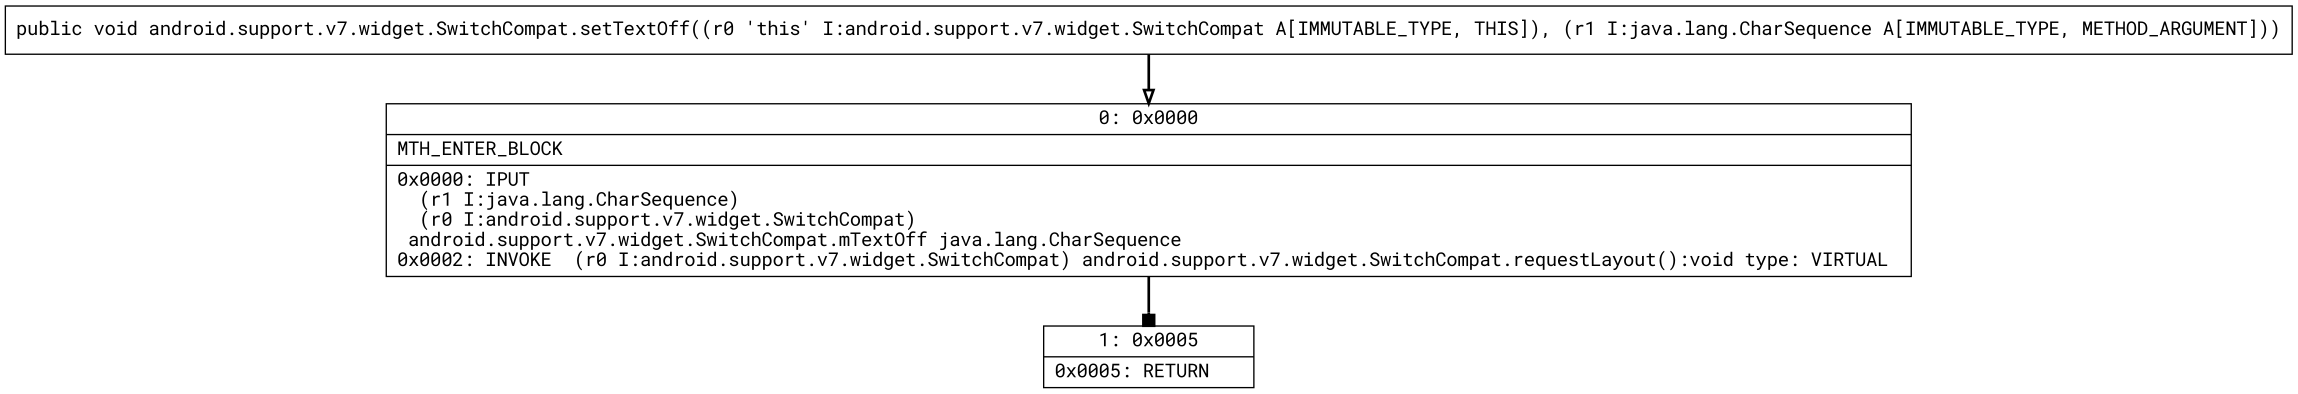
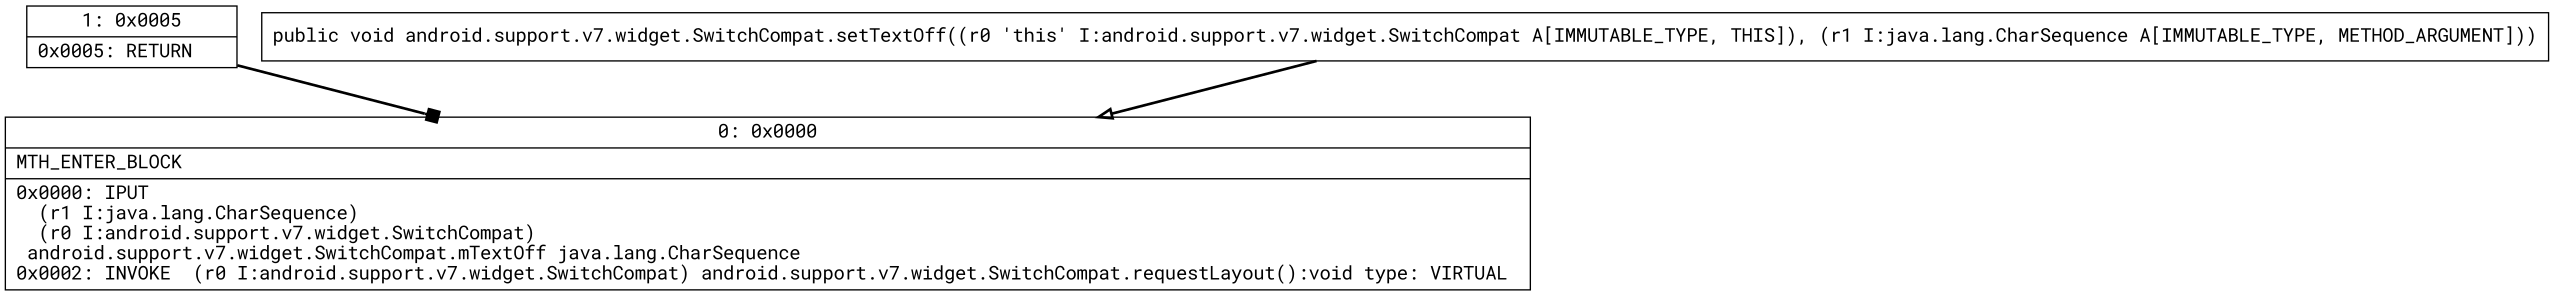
(1149, 294) -> (331, 90)
